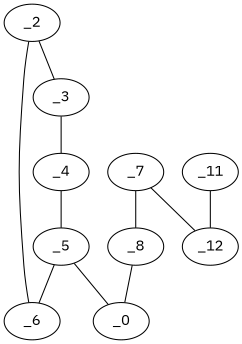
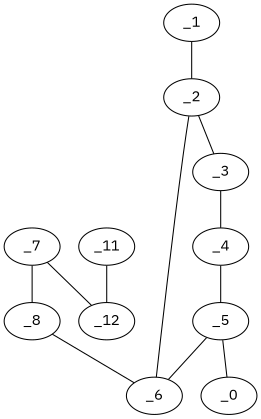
none -> (192, 23)
(129, 284) -> (93, 358)
